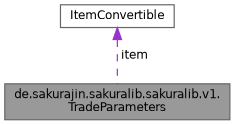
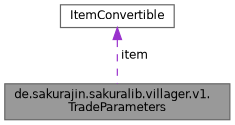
(117, 102) -> (117, 102)
